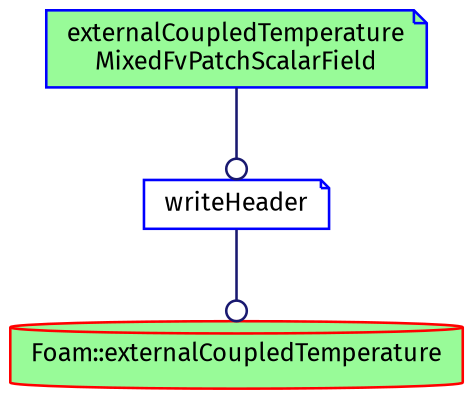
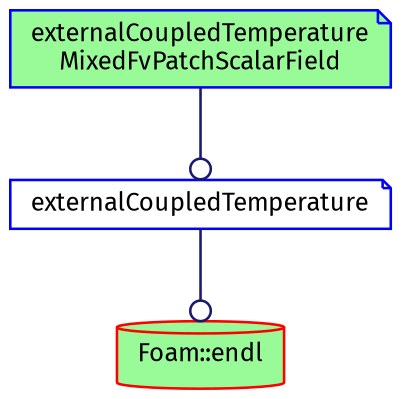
(237, 204) -> (201, 204)
(237, 355) -> (201, 355)
